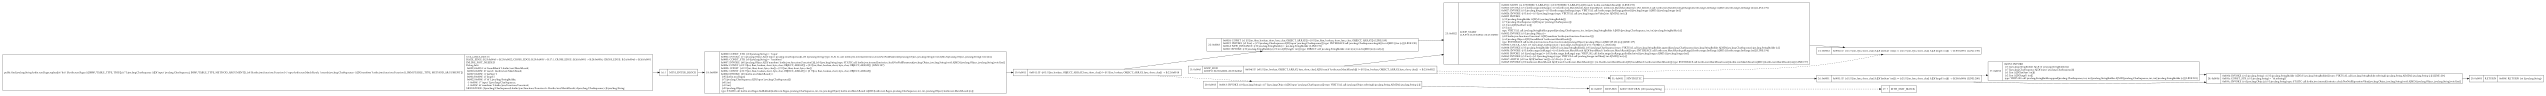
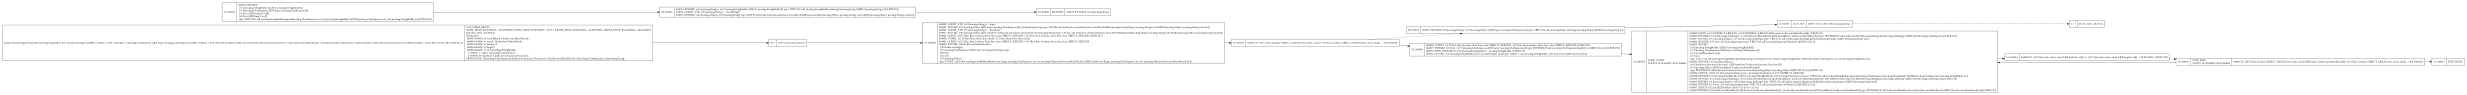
(1660, 71) -> (2172, 59)
(1899, 79) -> none
